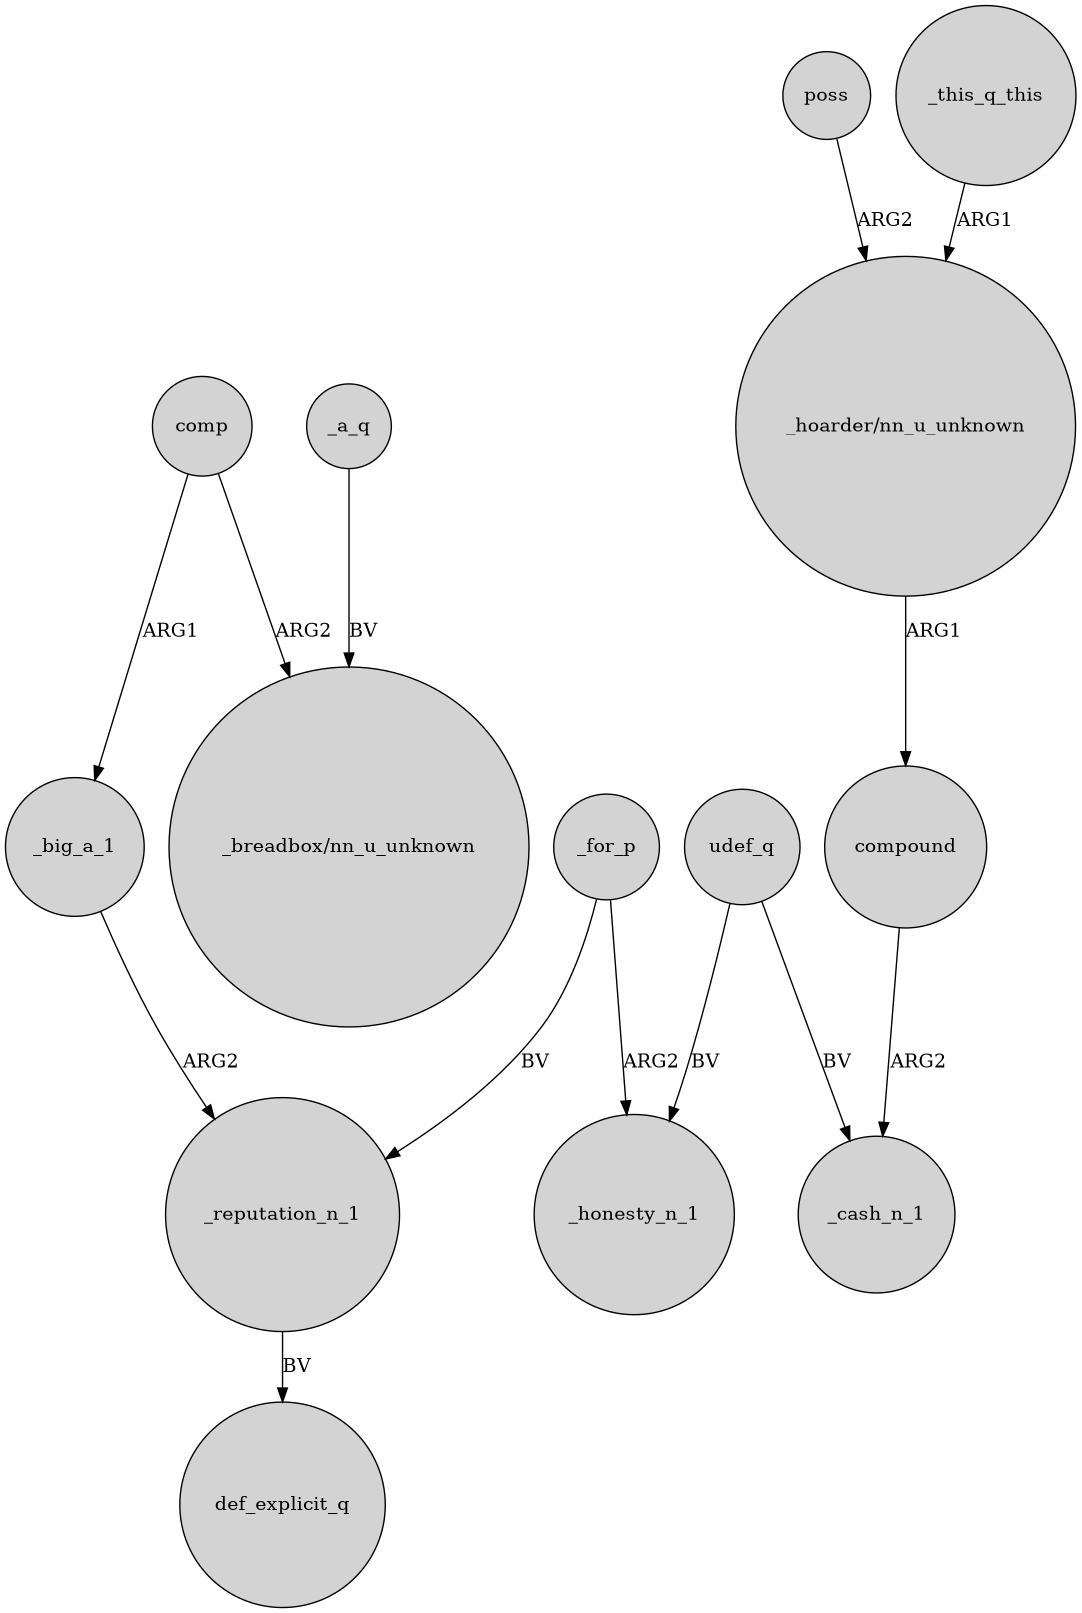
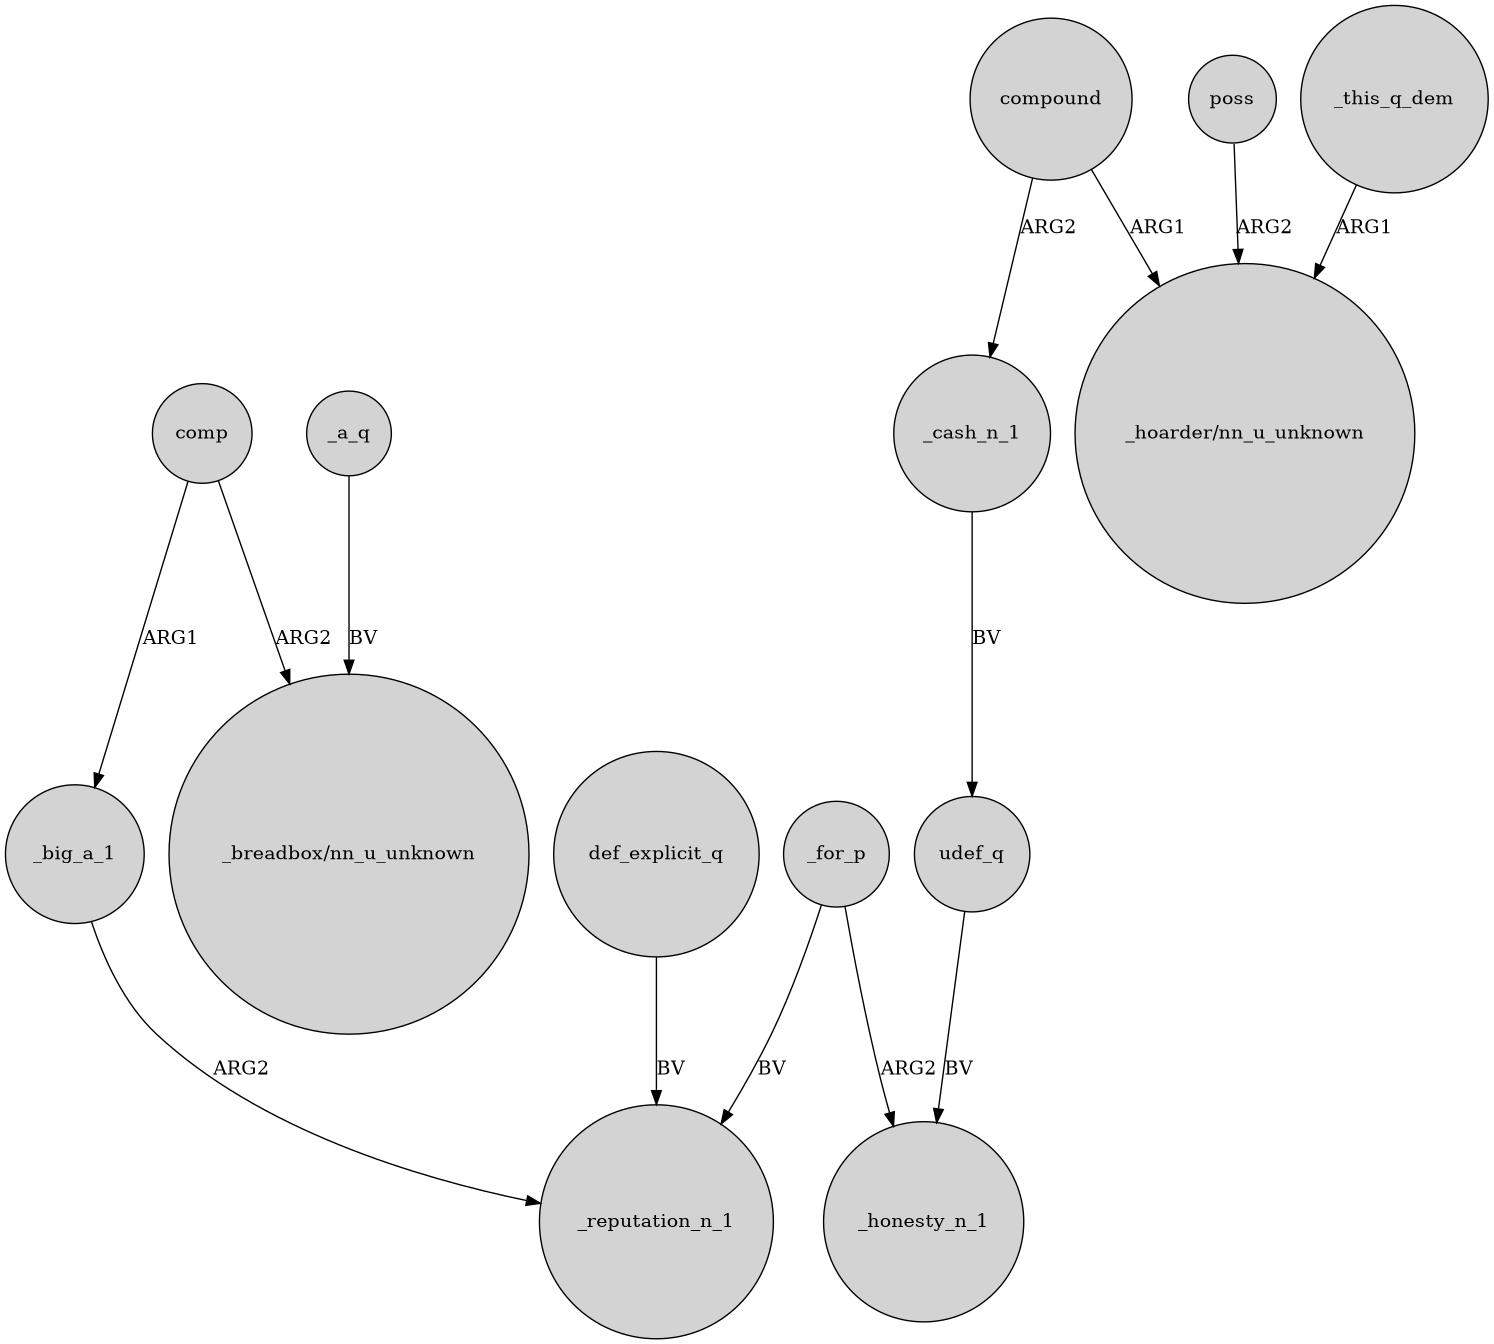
(986, 96) -> (1394, 99)
(906, 674) -> (1122, 222)
(803, 1014) -> (972, 647)
(283, 1360) -> (656, 1024)
